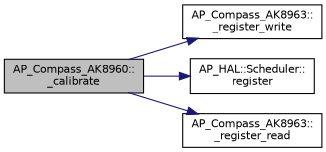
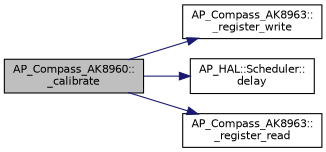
(252, 76) -> (252, 76)
